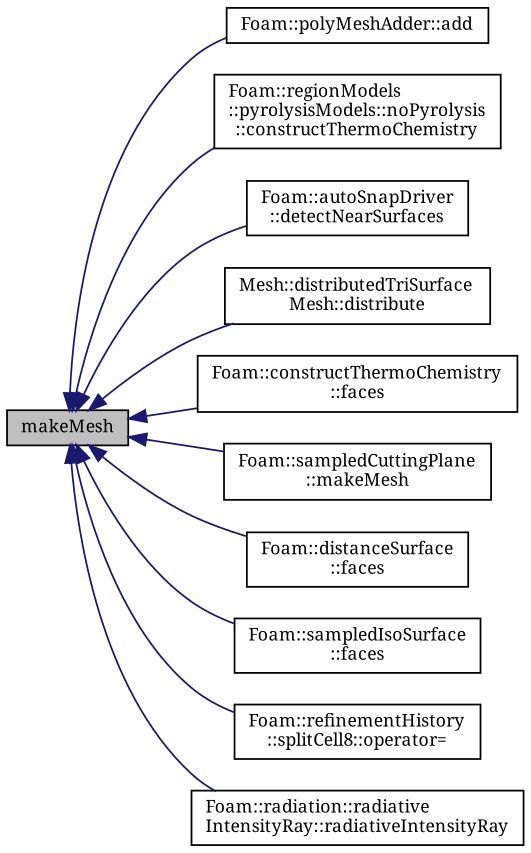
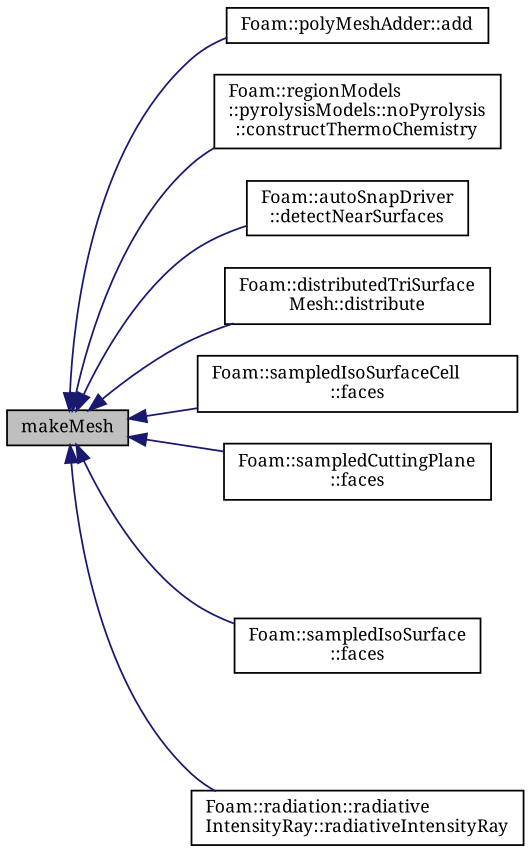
(358, 296) -> (358, 296)
(358, 384) -> (358, 384)
(358, 472) -> (358, 472)
(358, 560) -> none
(358, 732) -> none
